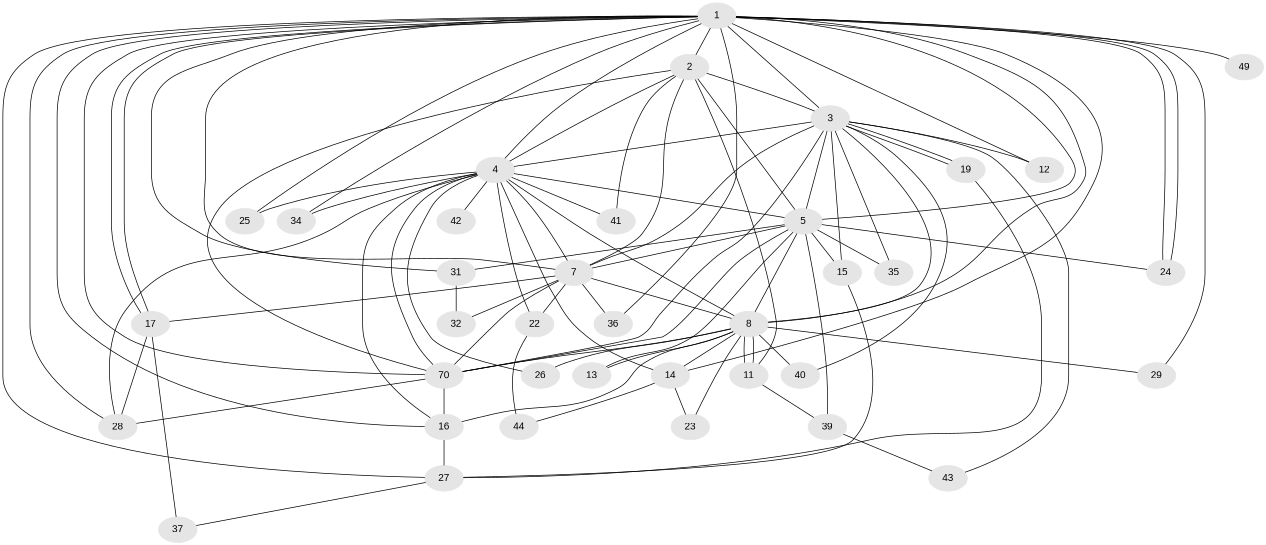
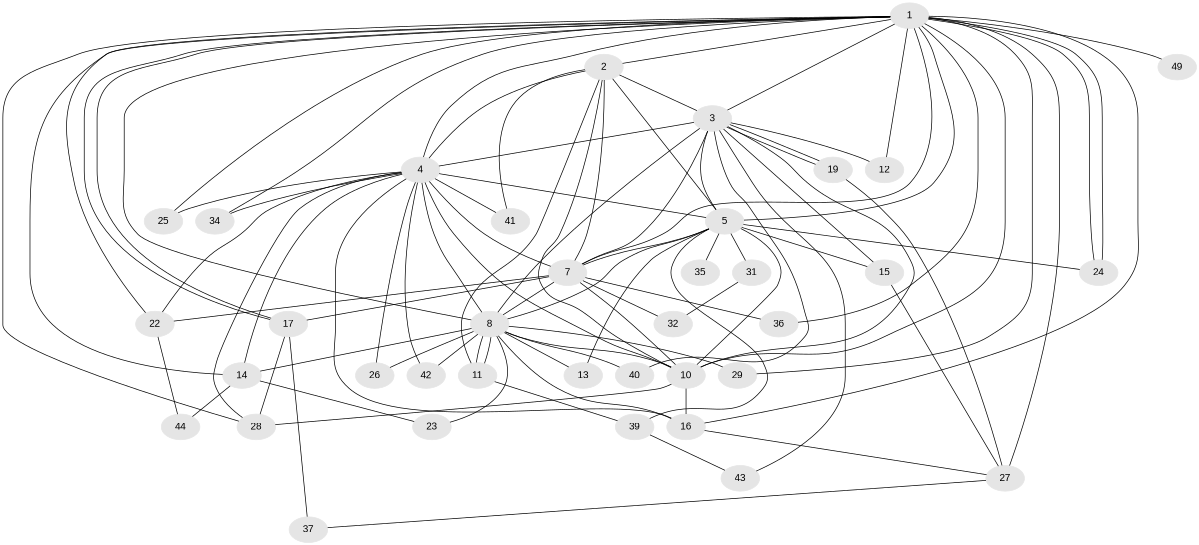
(221, 58) -> (351, 32)
(862, 196) -> none
none -> (458, 350)
(444, 376) -> (686, 376)
